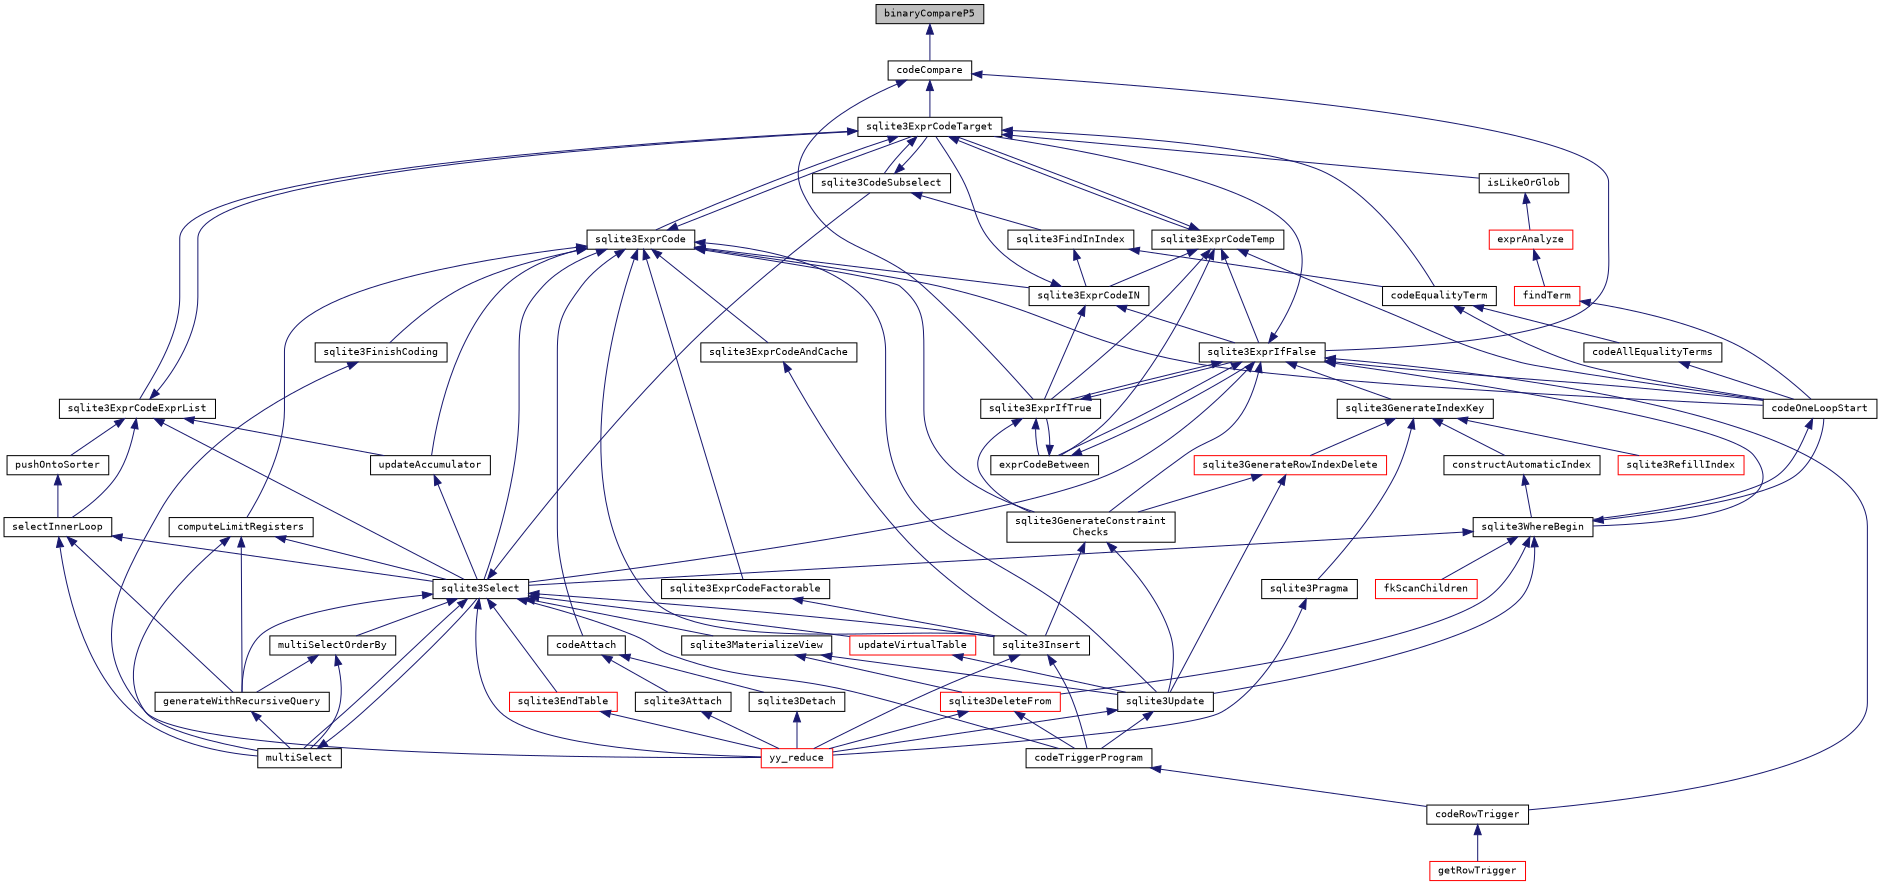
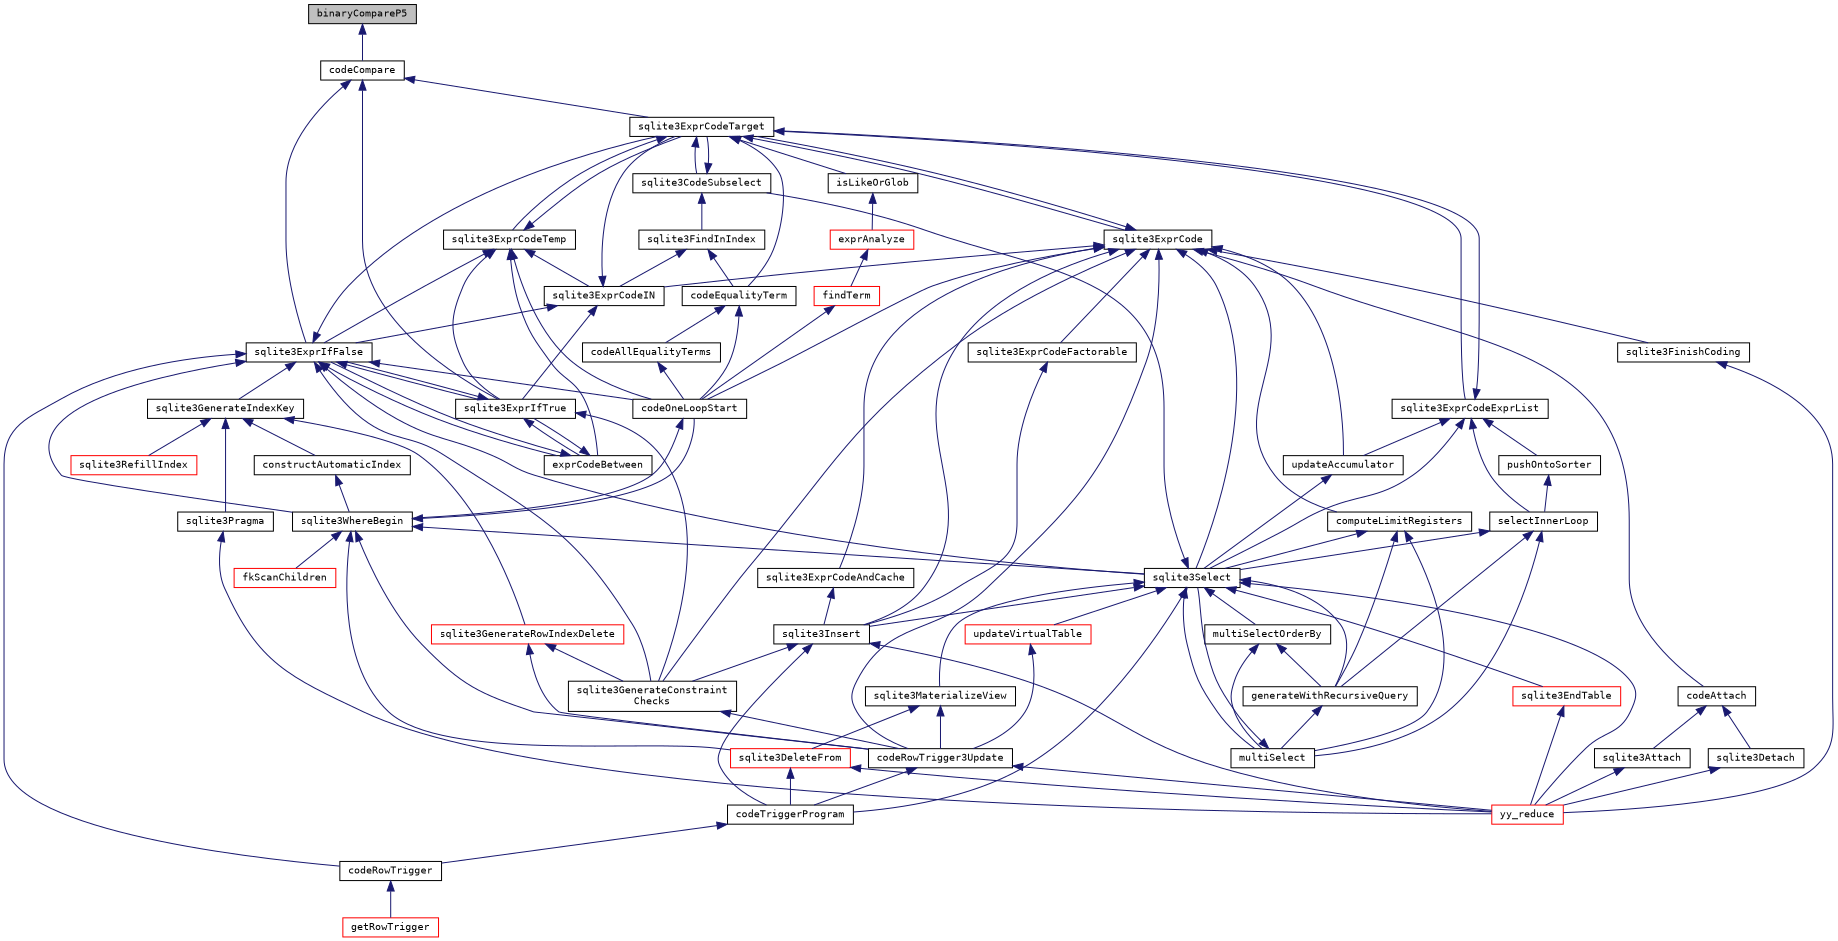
(1063, 594) -> (740, 664)
(1166, 702) -> (940, 758)
